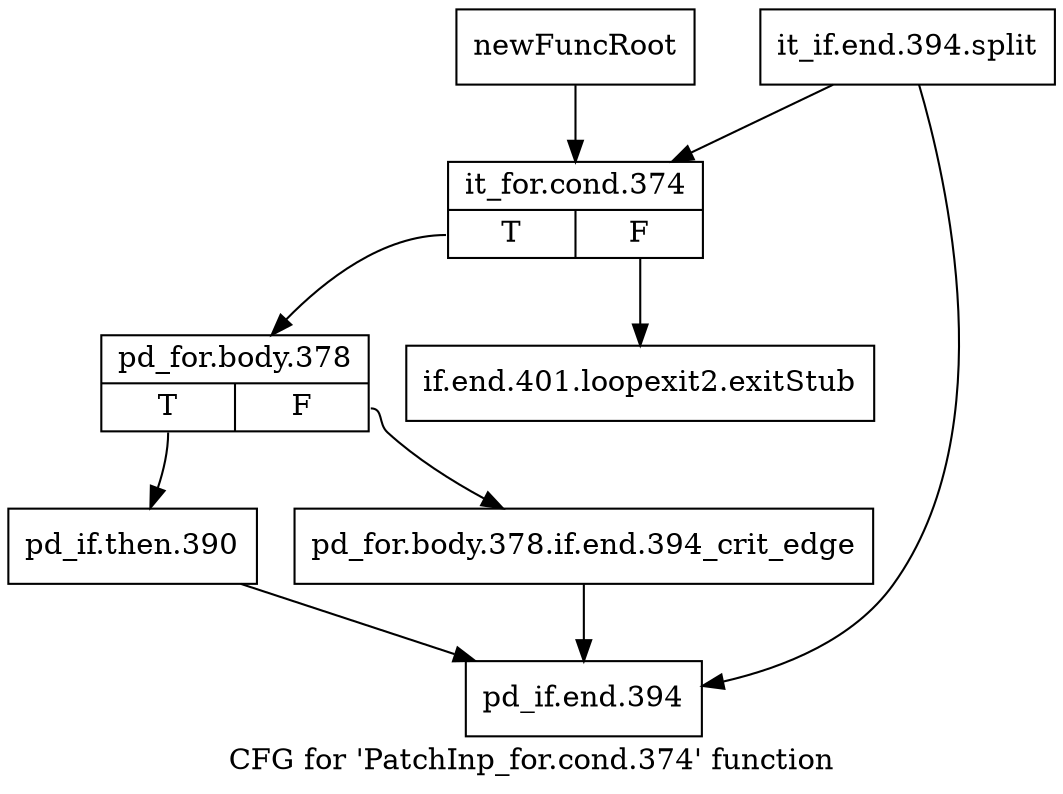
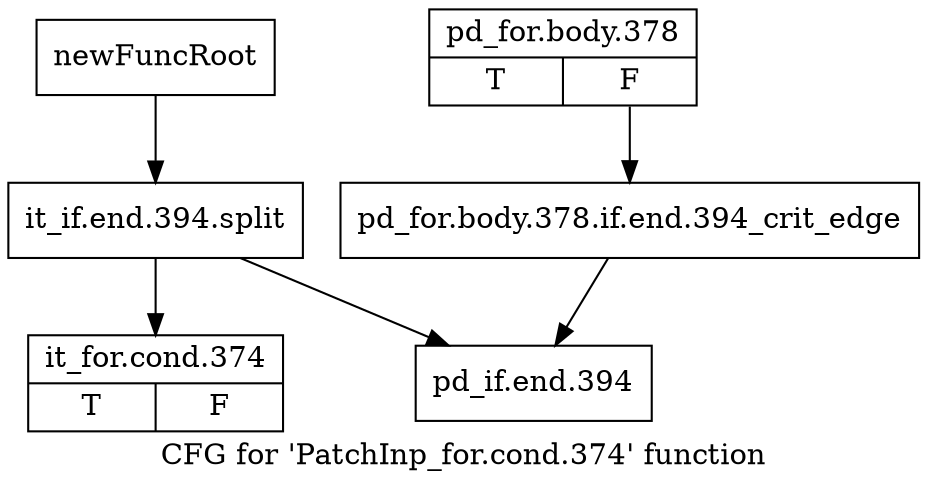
(575, 113) -> (156, 128)
(358, 262) -> none
(640, 383) -> none
(133, 546) -> none
